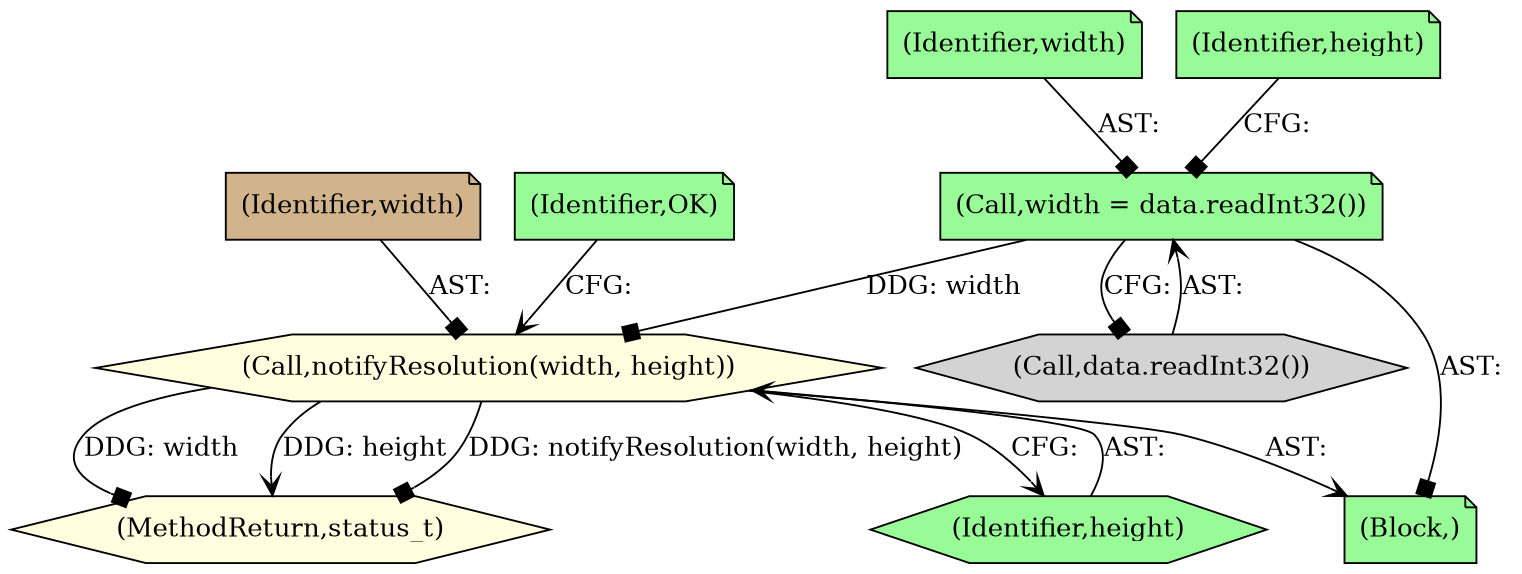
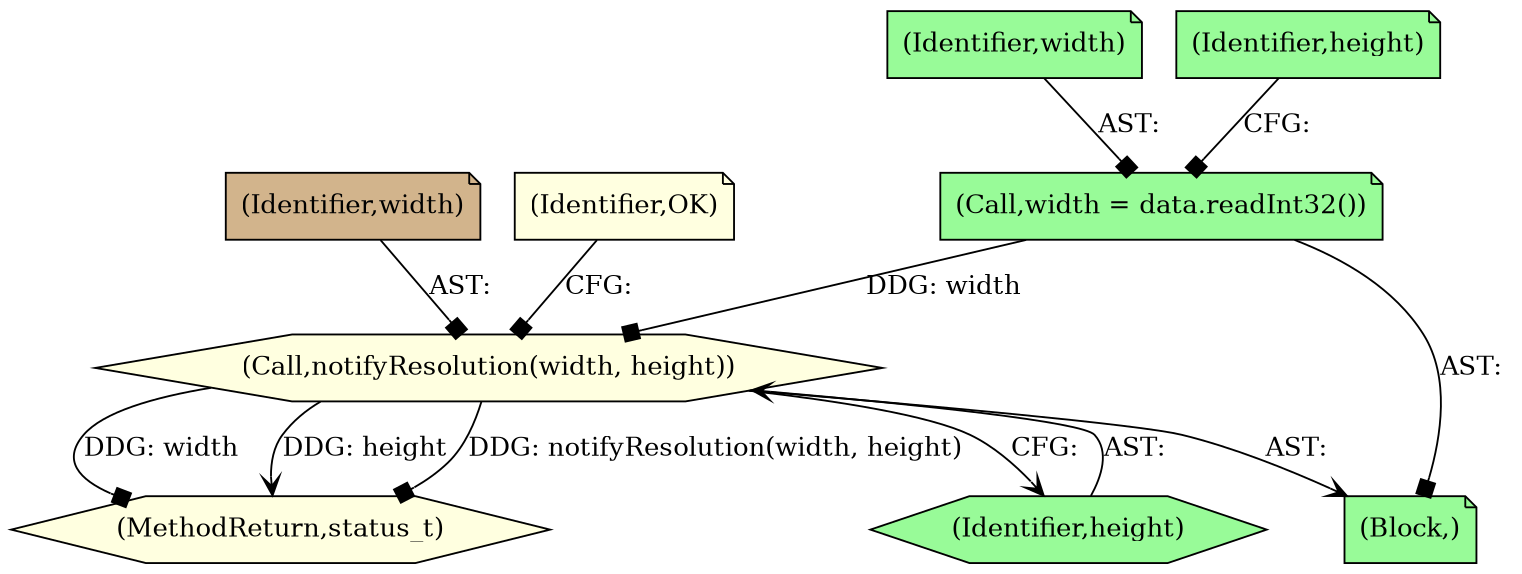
(624, 206) -> (624, 206)
(563, 280) -> (563, 280)
(1161, 368) -> none
